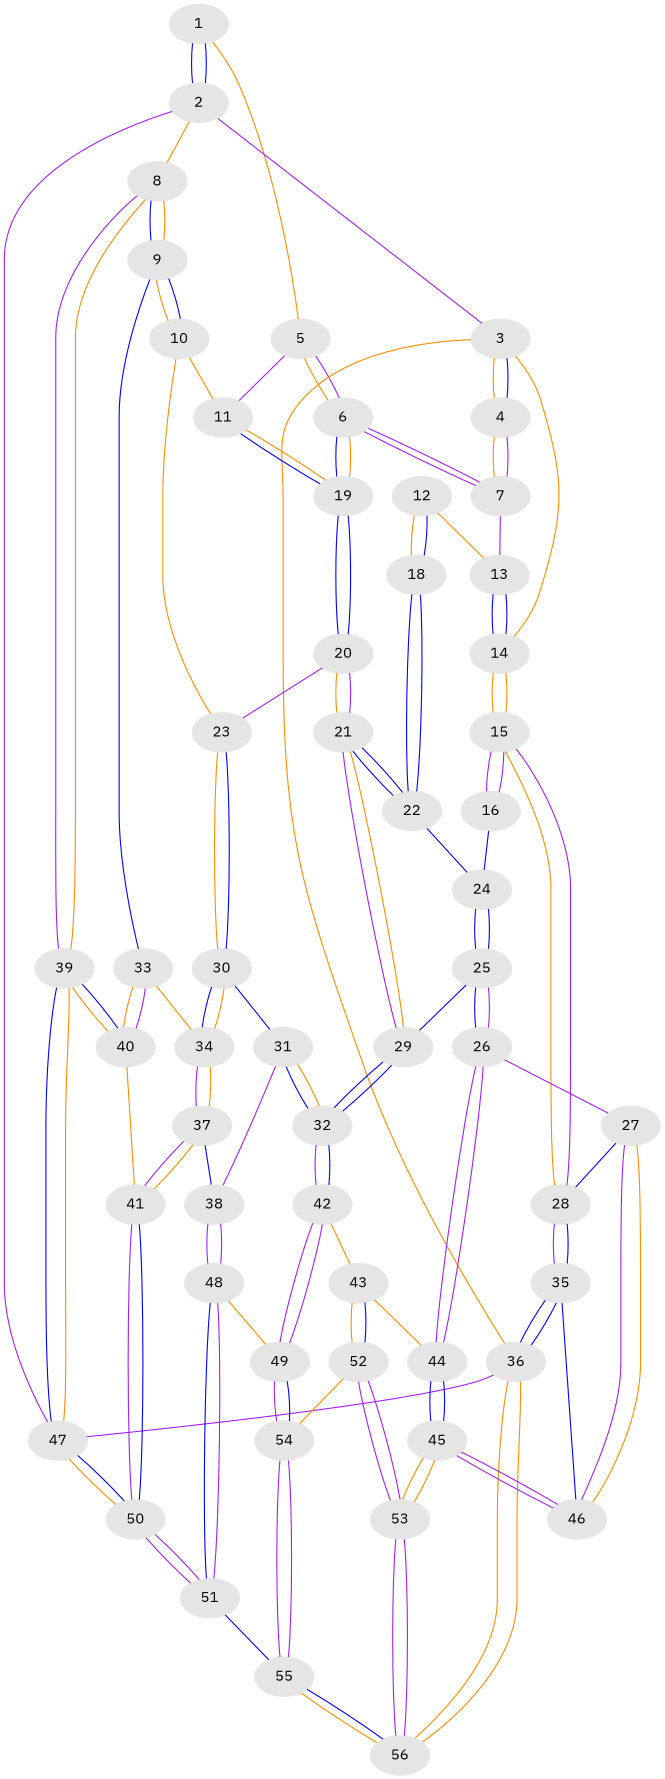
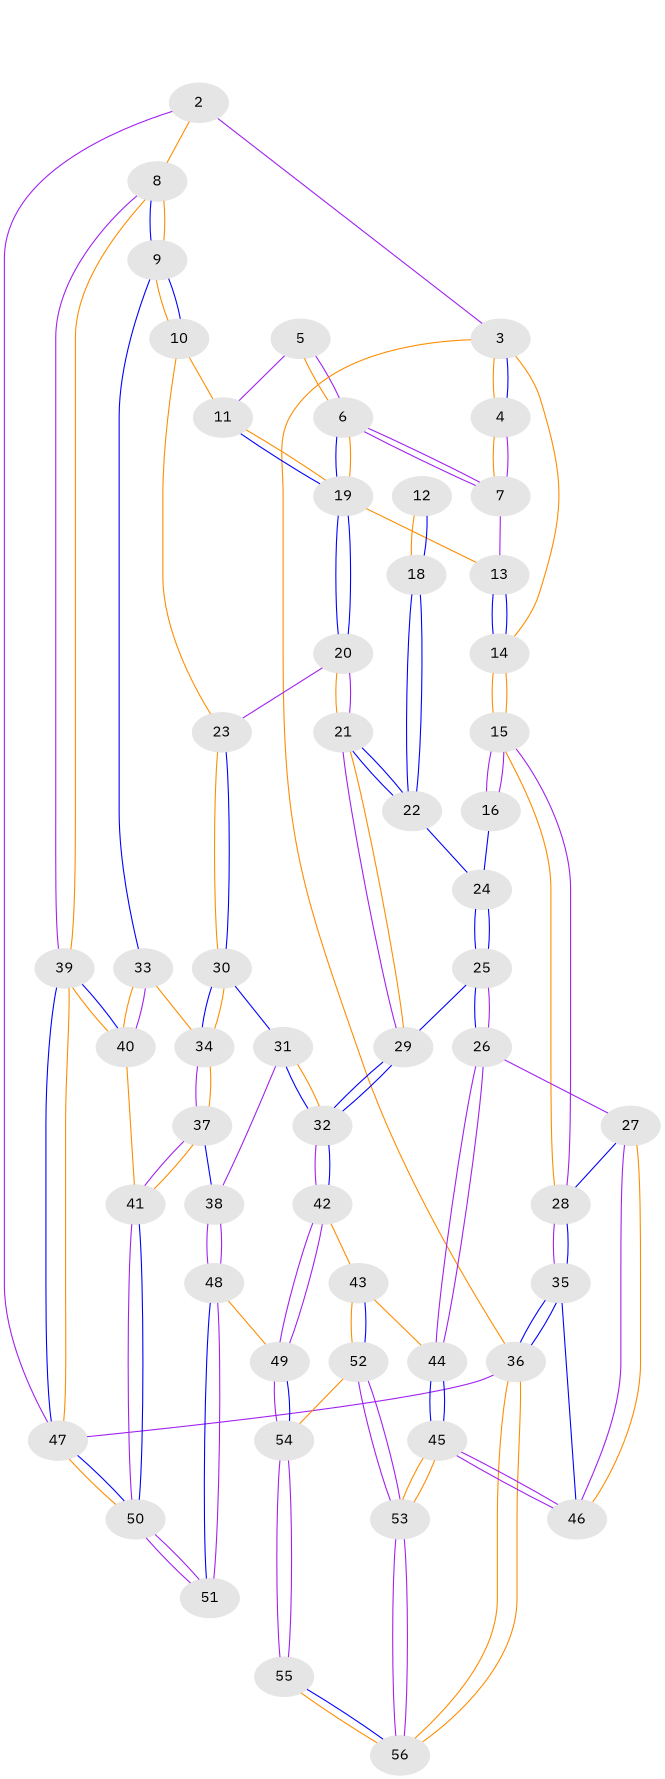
(199, 24) -> none
(461, 536) -> (419, 534)
(247, 1637) -> none
